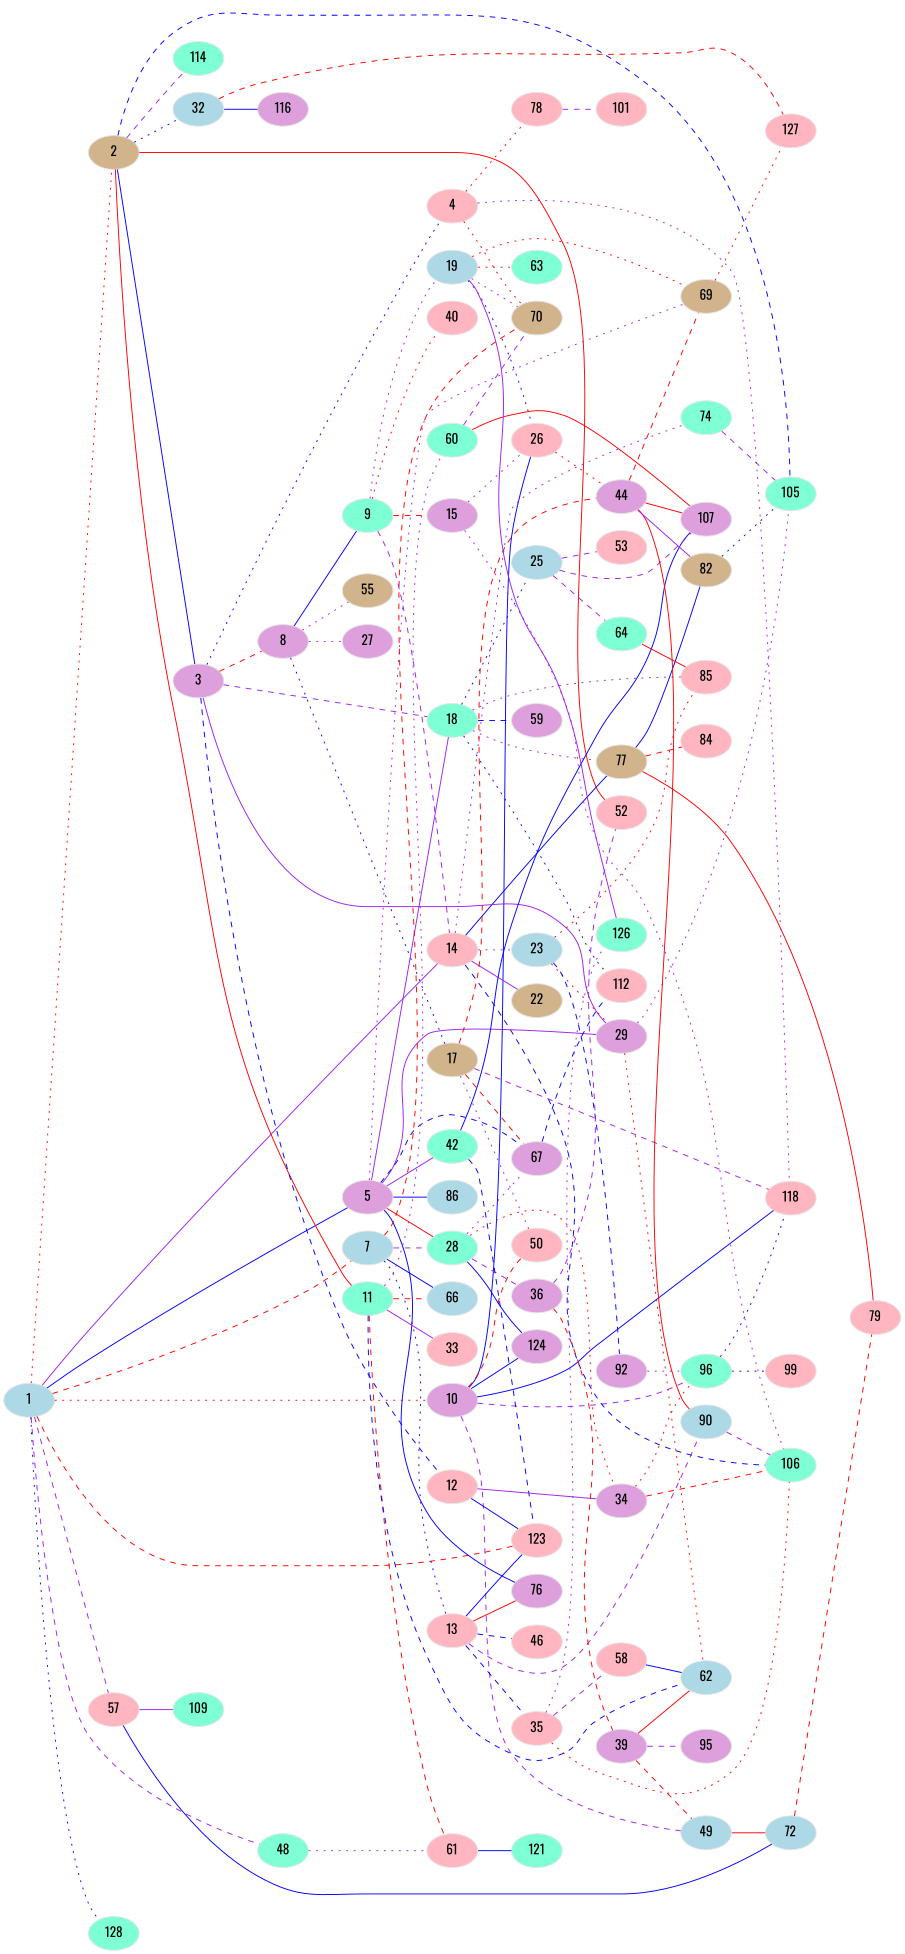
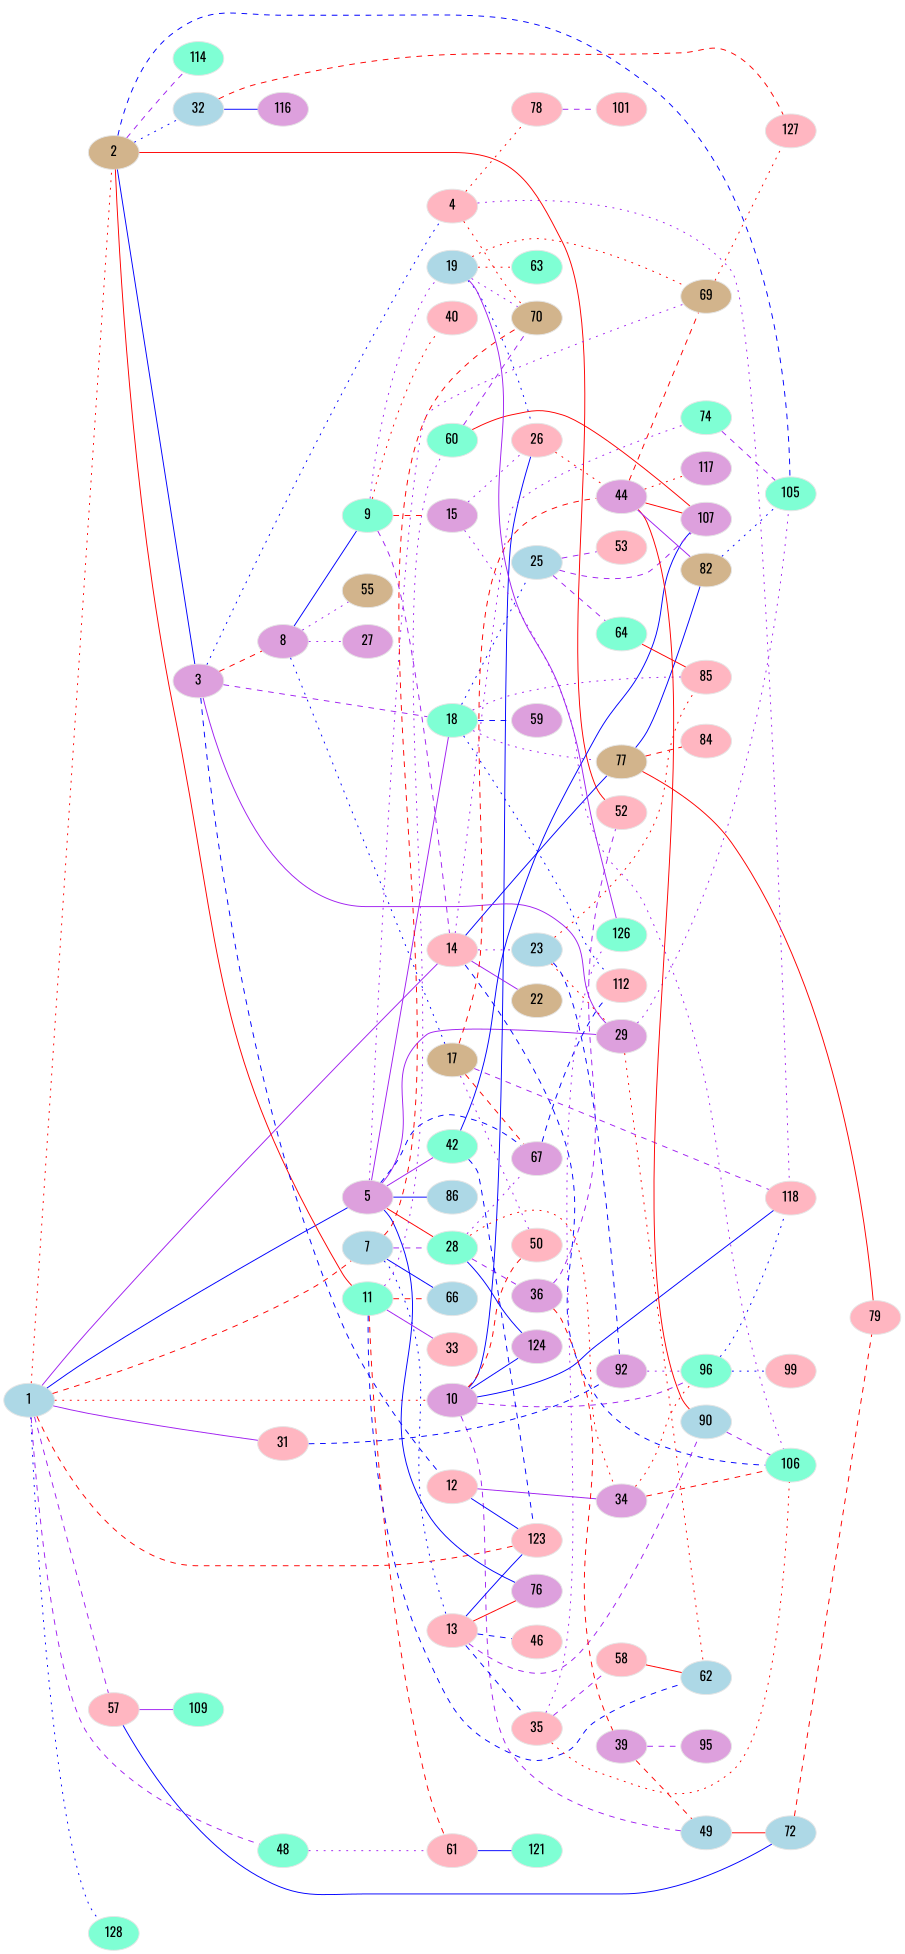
none -> (706, 468)
none -> (283, 1444)
(664, 1669) -> (664, 1669)
(664, 1712) -> none
